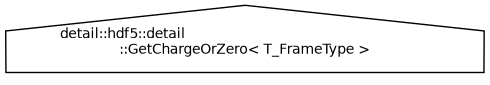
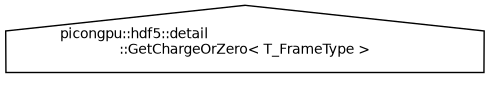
(245, 42) -> (245, 42)
